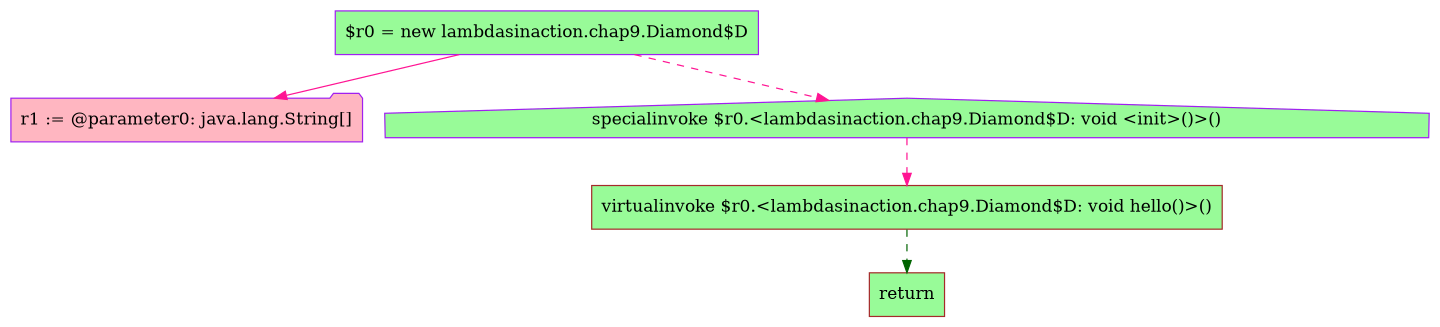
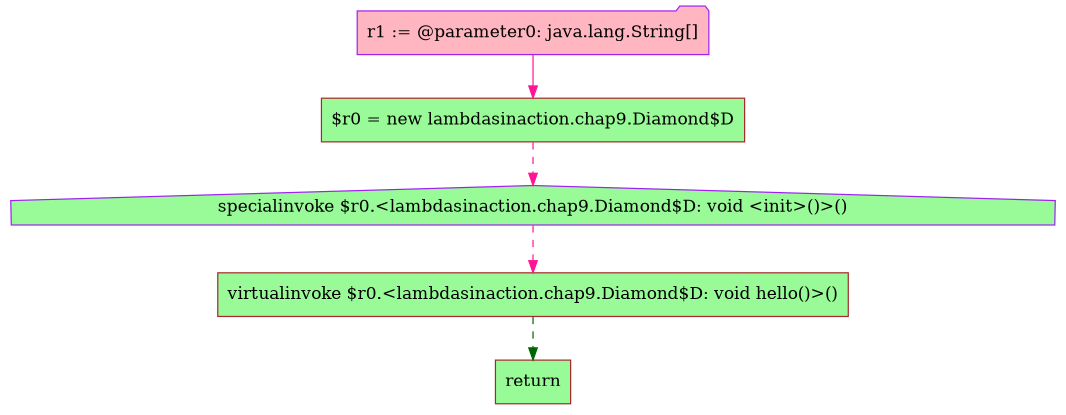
(547, 33) -> (533, 120)
(373, 75) -> (533, 70)
